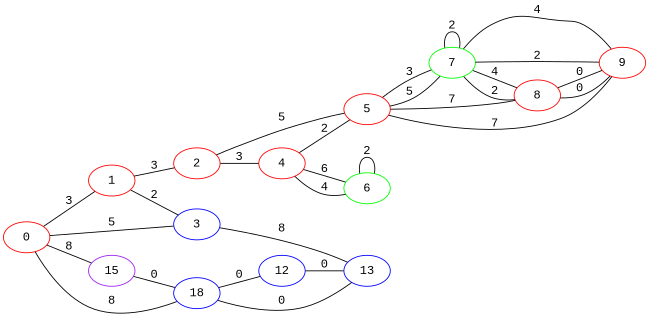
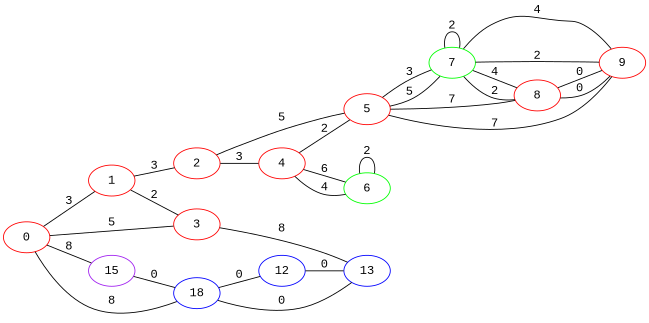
(197, 224) -> (197, 224)
